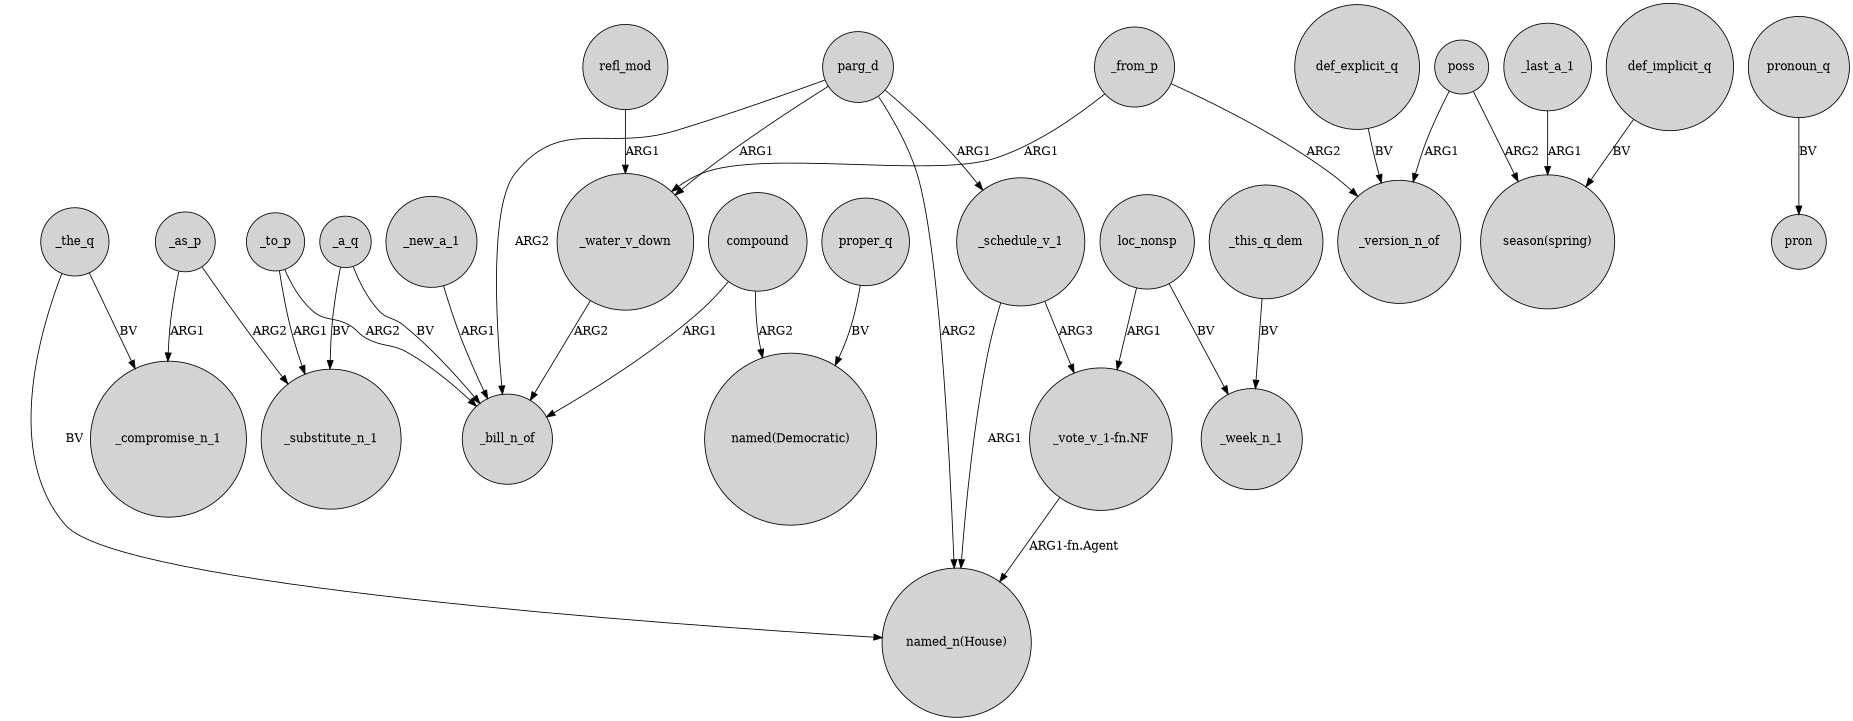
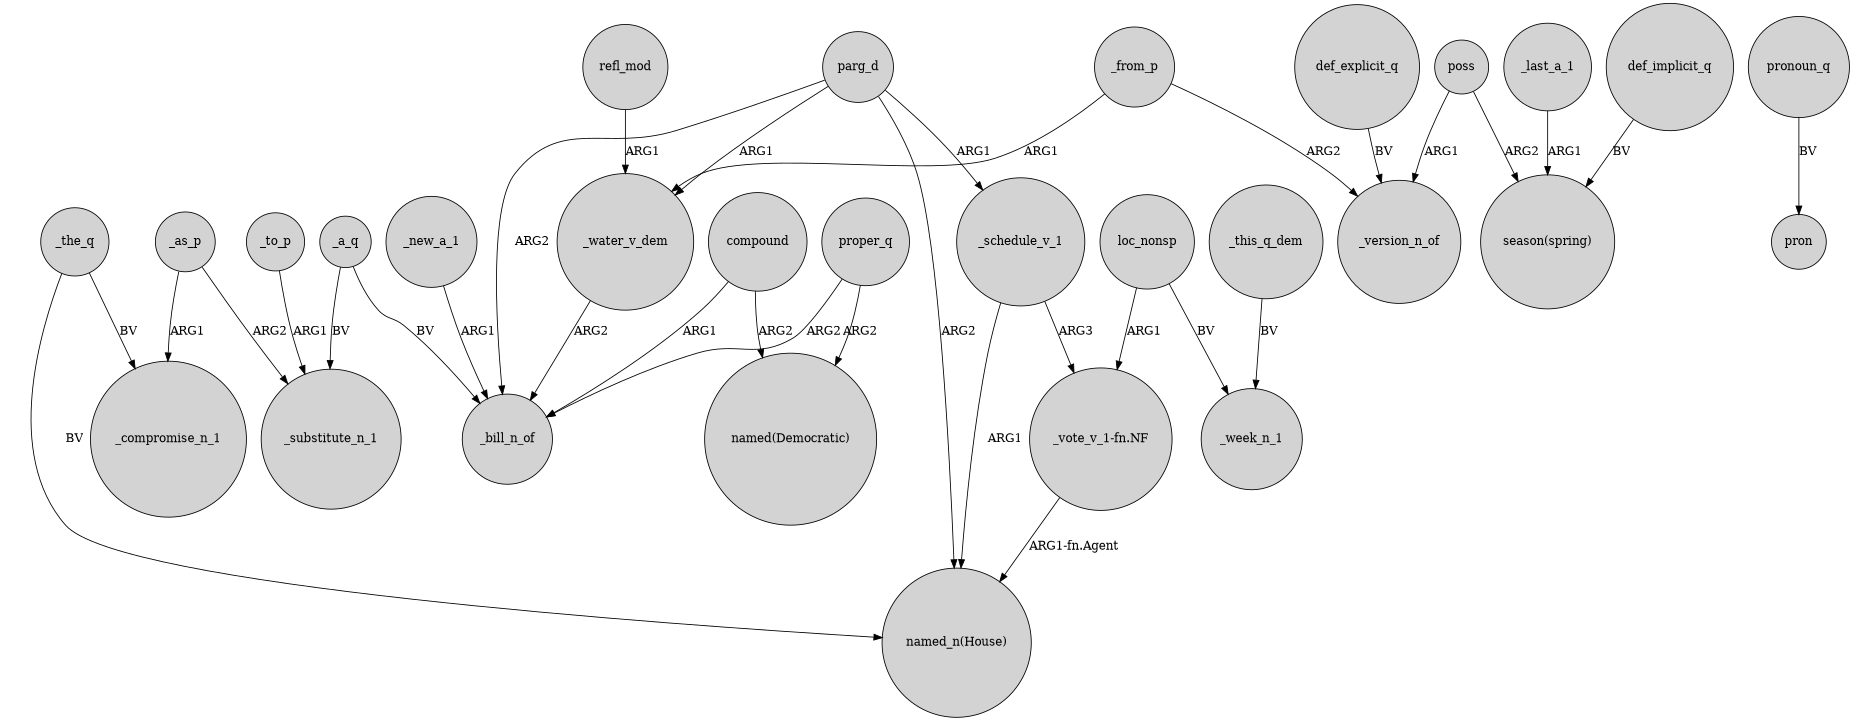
(625, 242) -> (625, 242)
(860, 332) -> (860, 332)
(371, 341) -> (707, 351)
